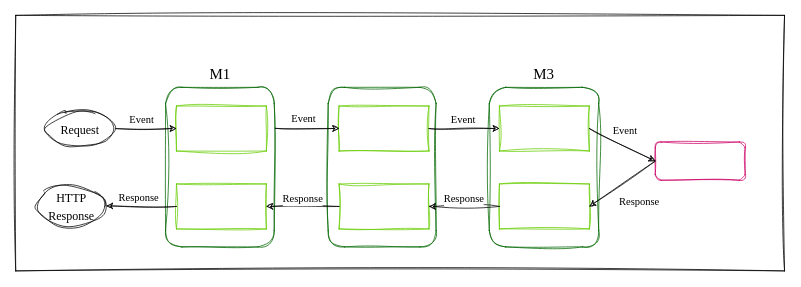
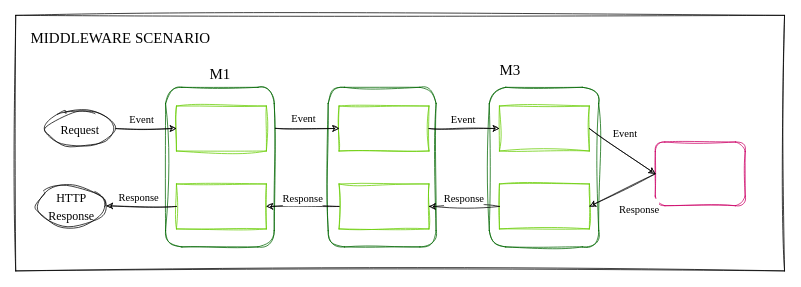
none -> (120, 38)
(544, 73) -> (510, 69)
(701, 161) -> (701, 174)
